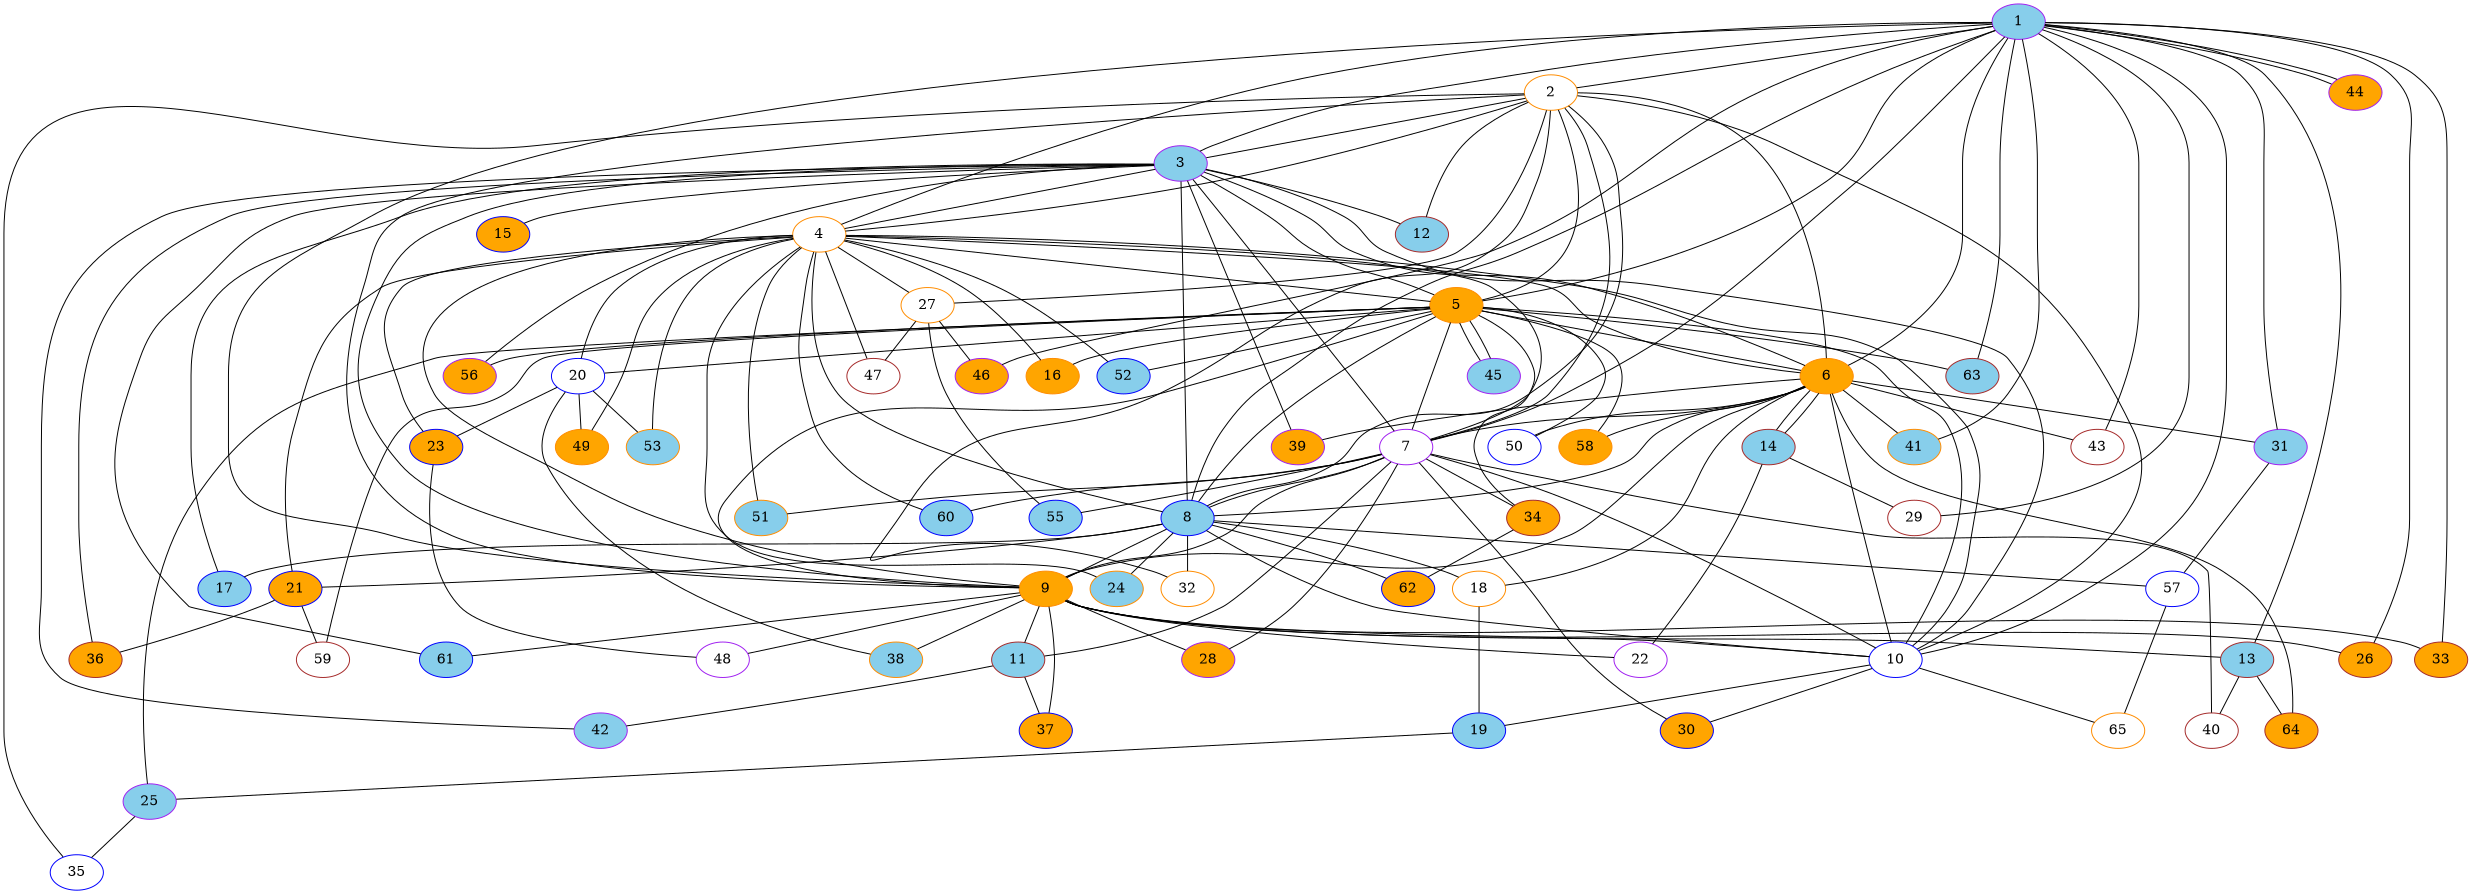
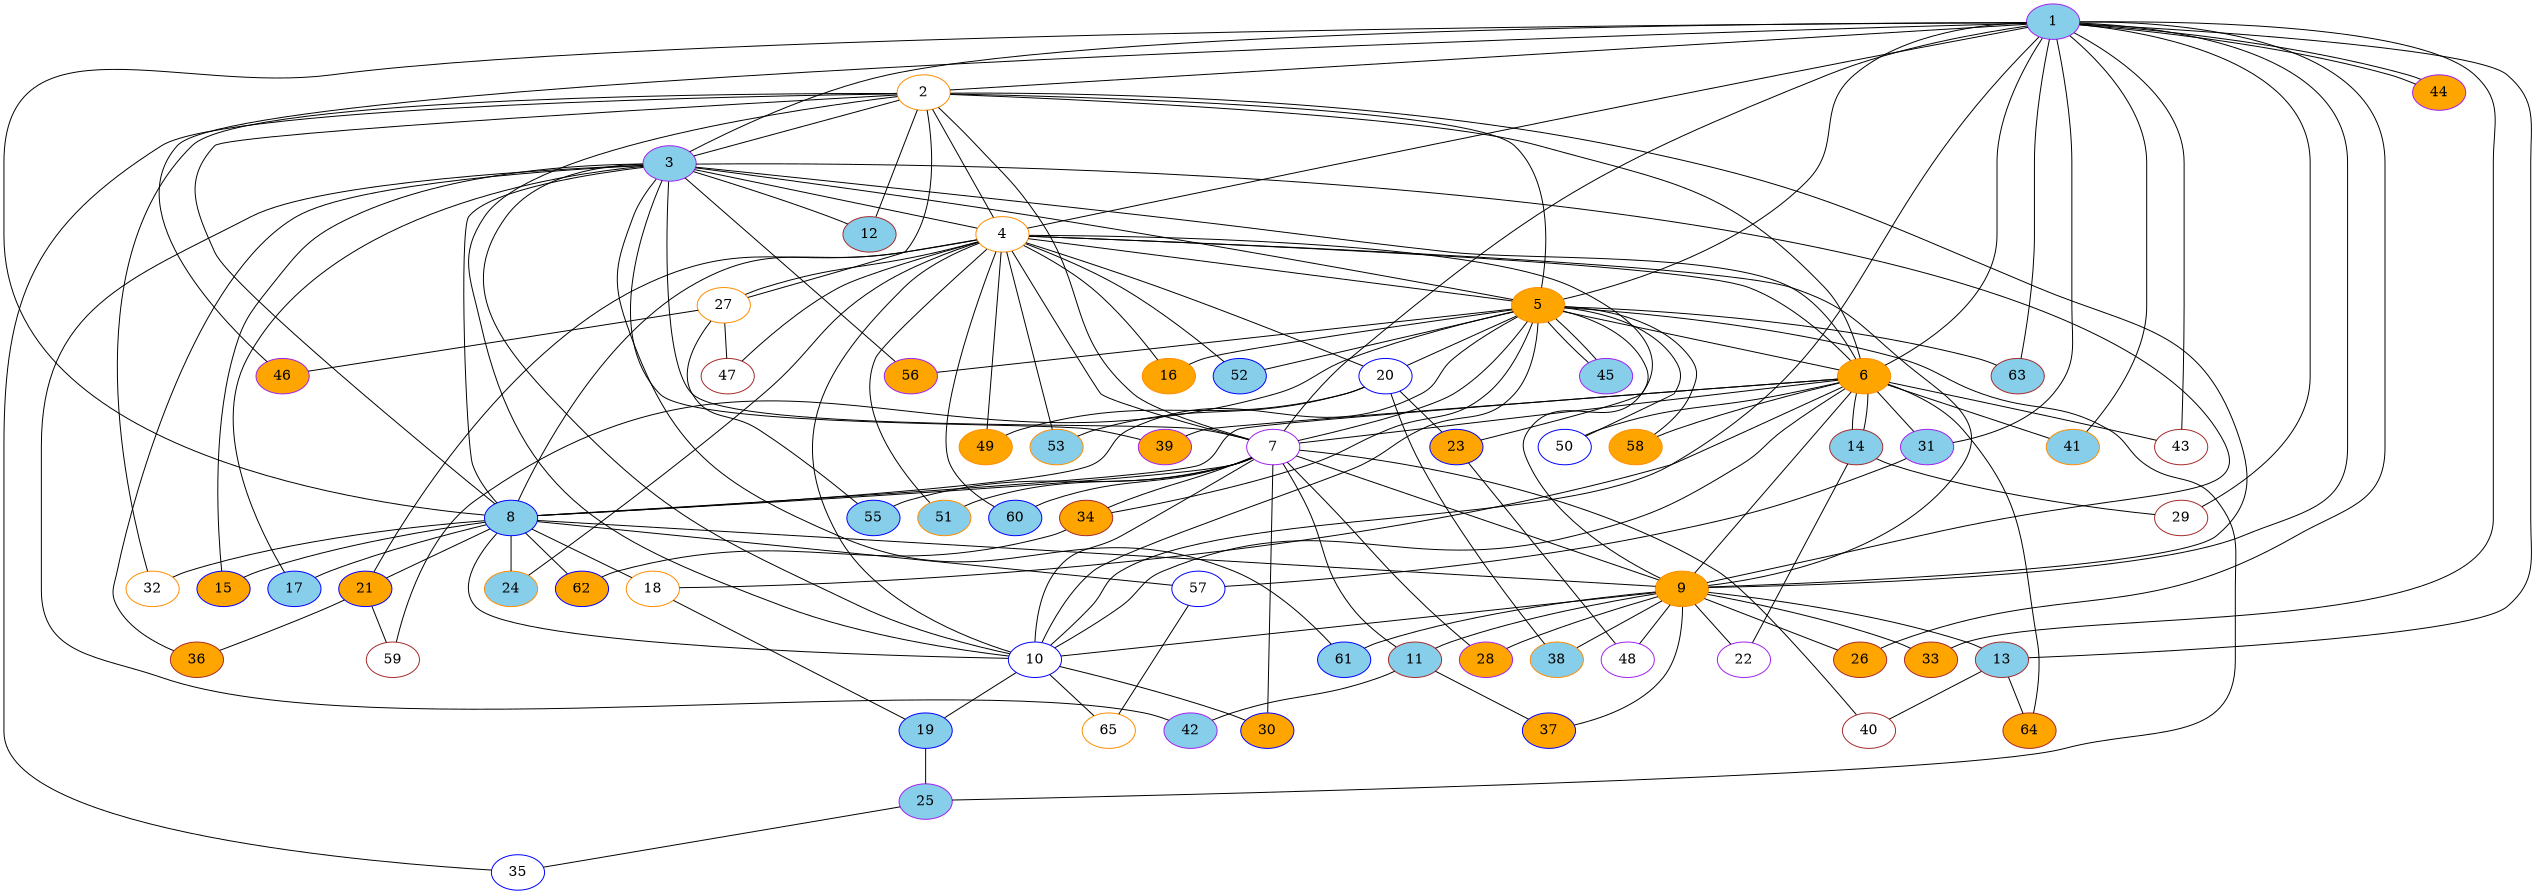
none -> (363, 544)
